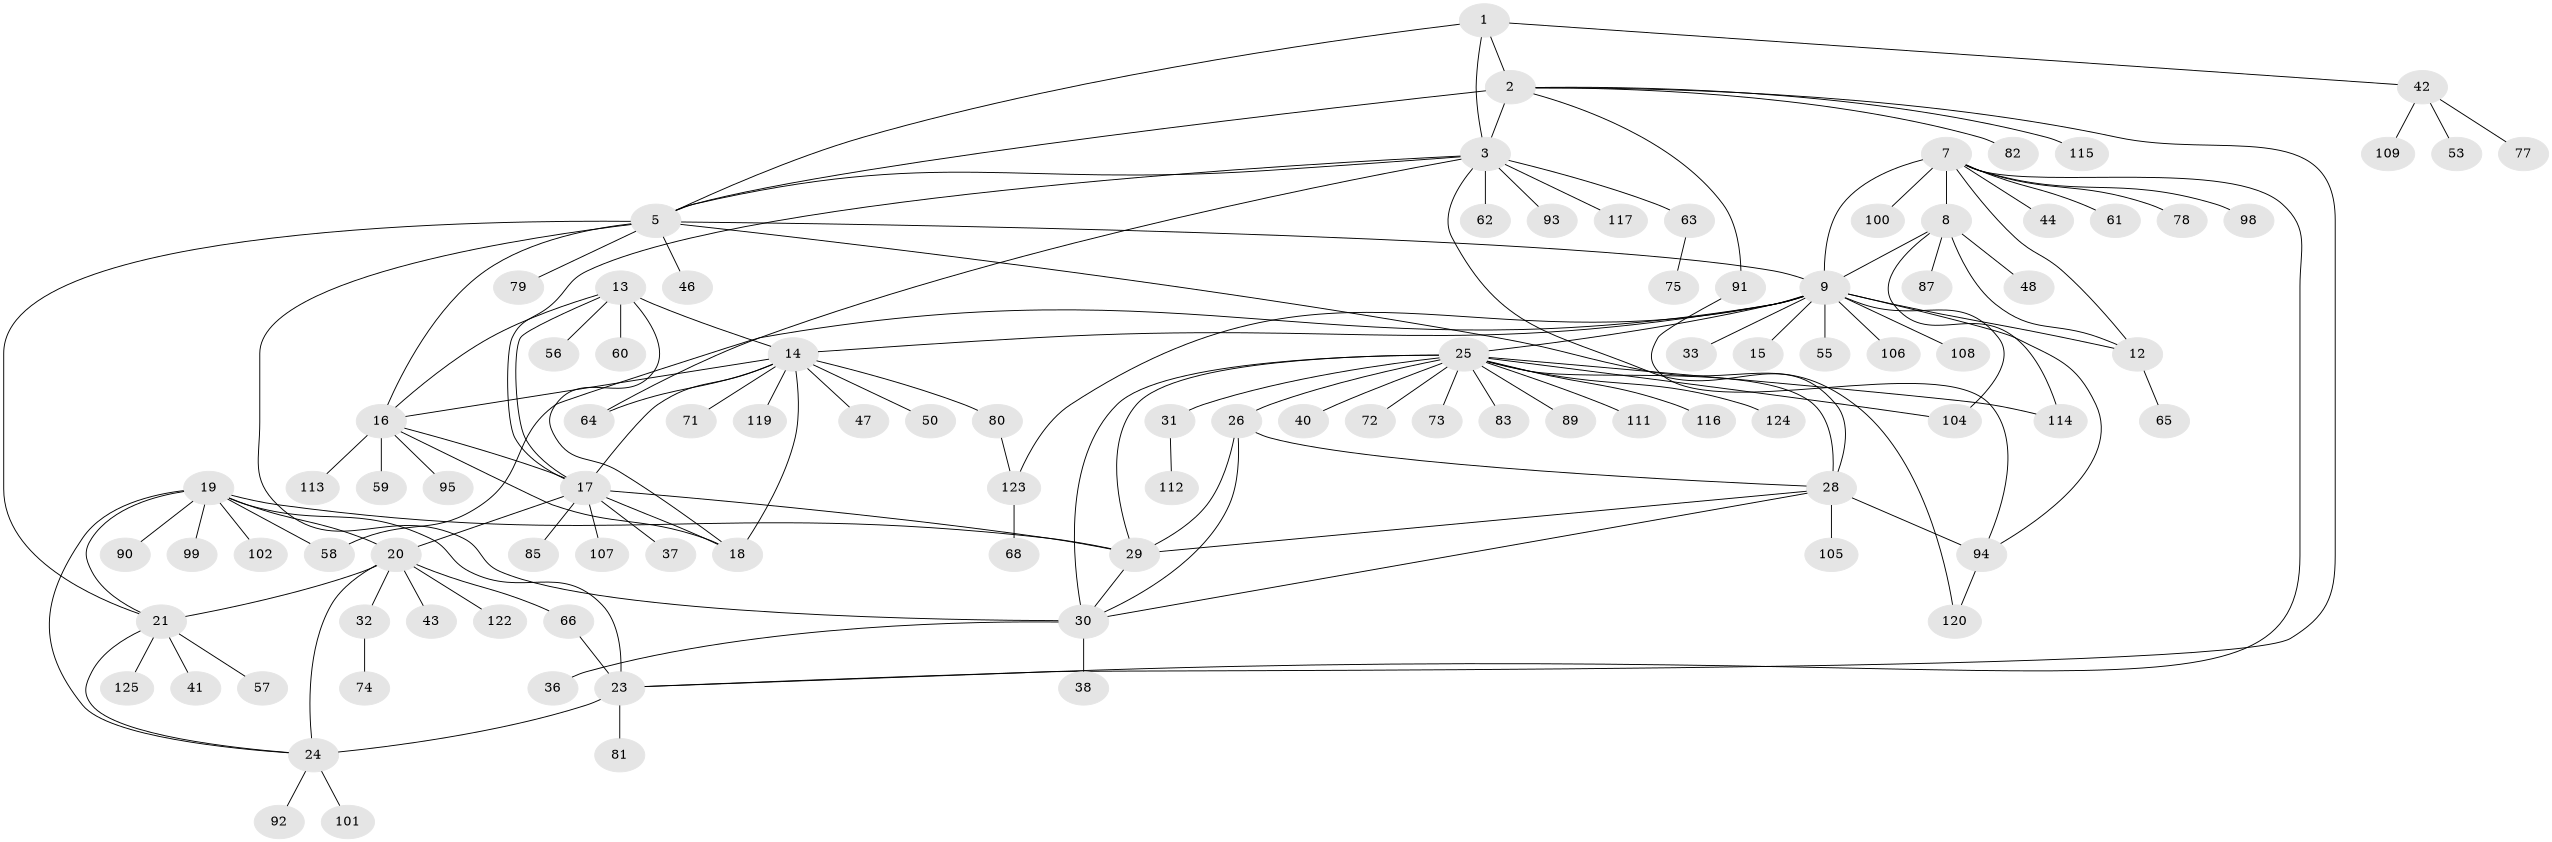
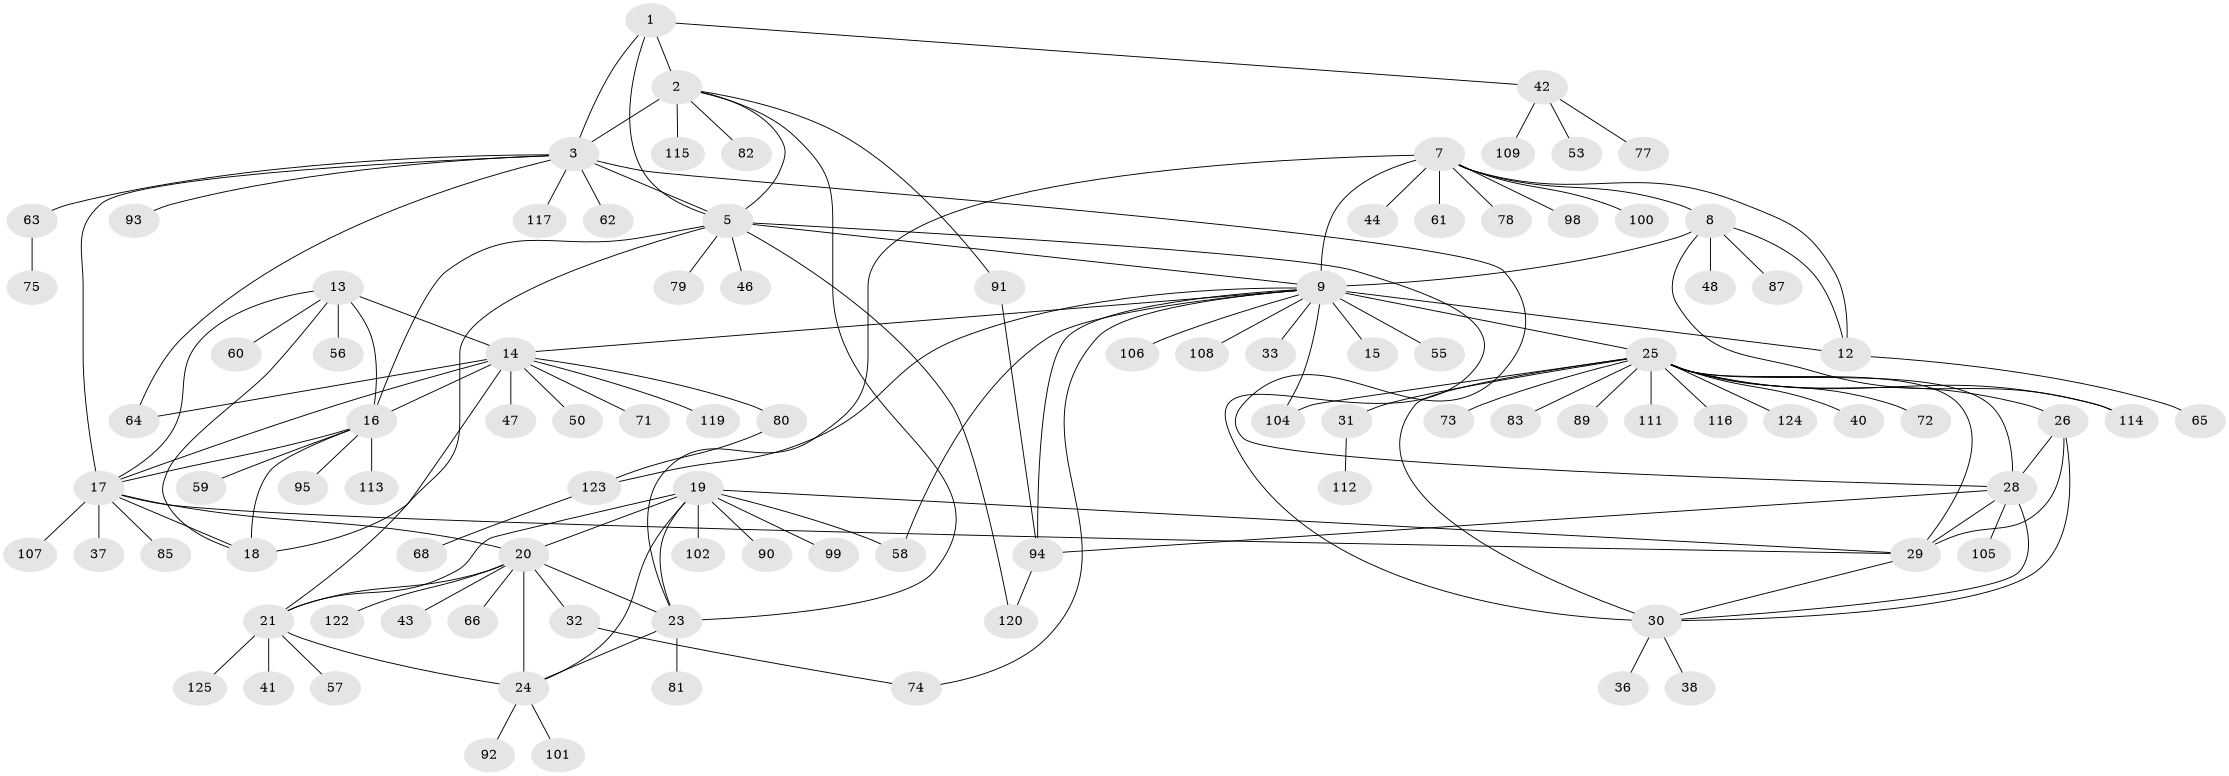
none -> (1066, 444)
(594, 655) -> (600, 588)
